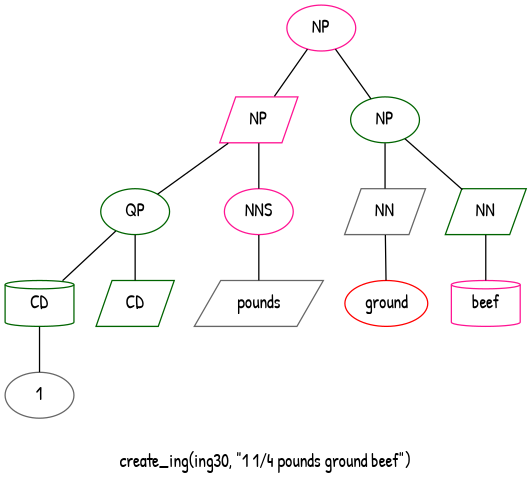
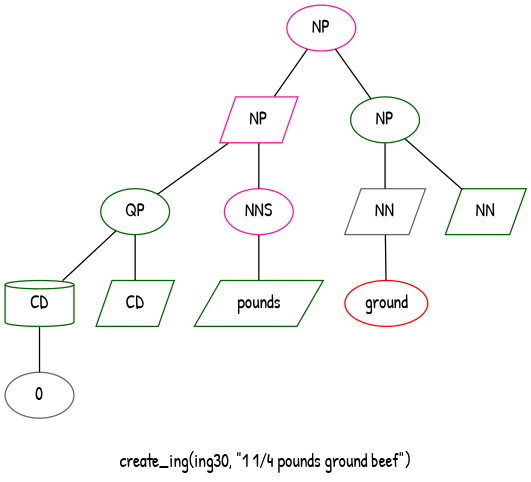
(259, 303) -> (259, 303)
(486, 303) -> none
(40, 395) -> (40, 395)
